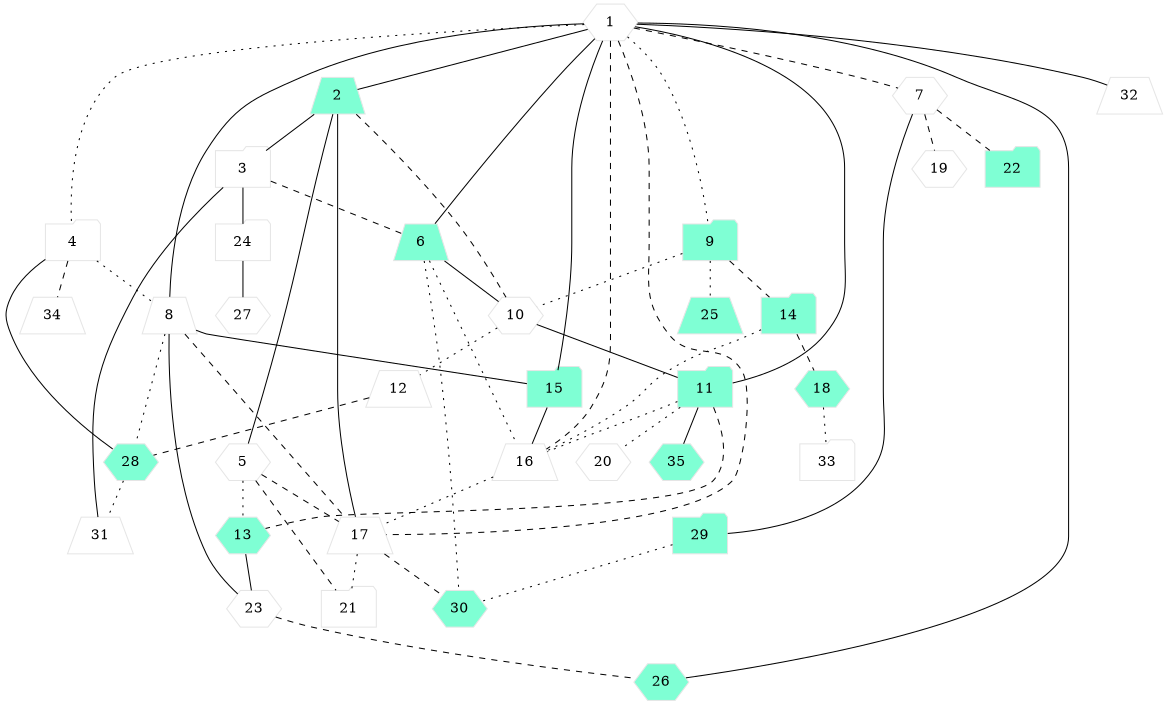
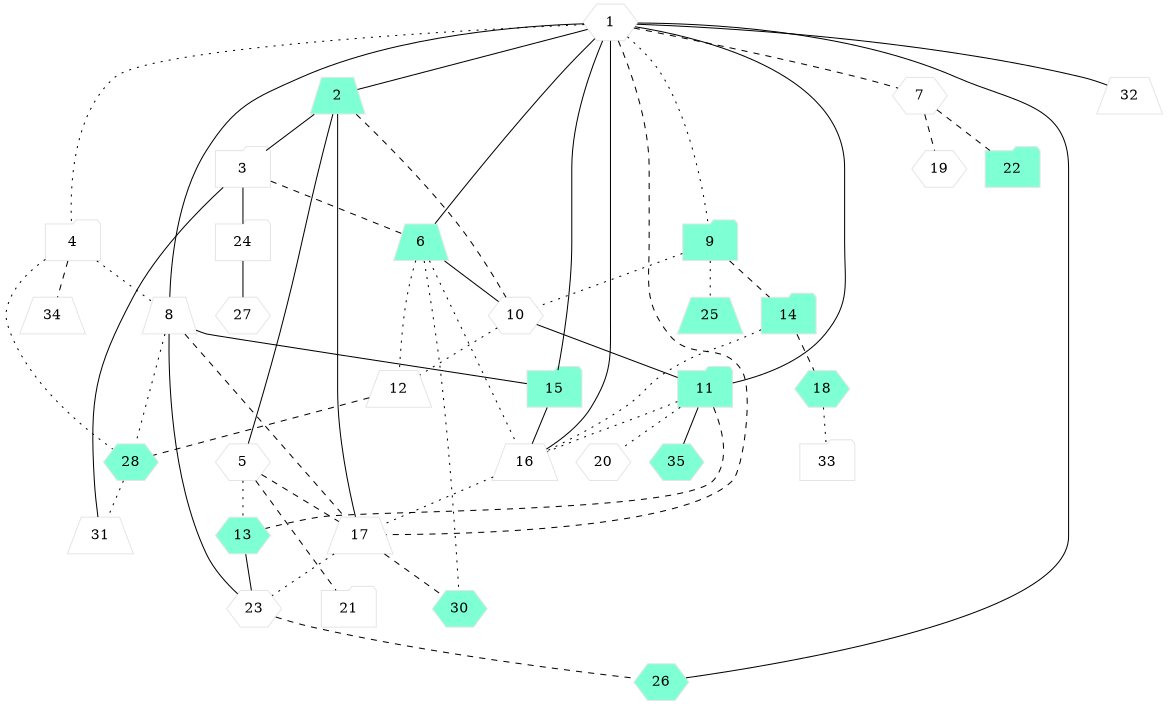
(610, 257) -> (610, 257)
none -> (404, 315)
(26, 363) -> (26, 363)
(700, 535) -> none
(354, 572) -> (303, 575)
